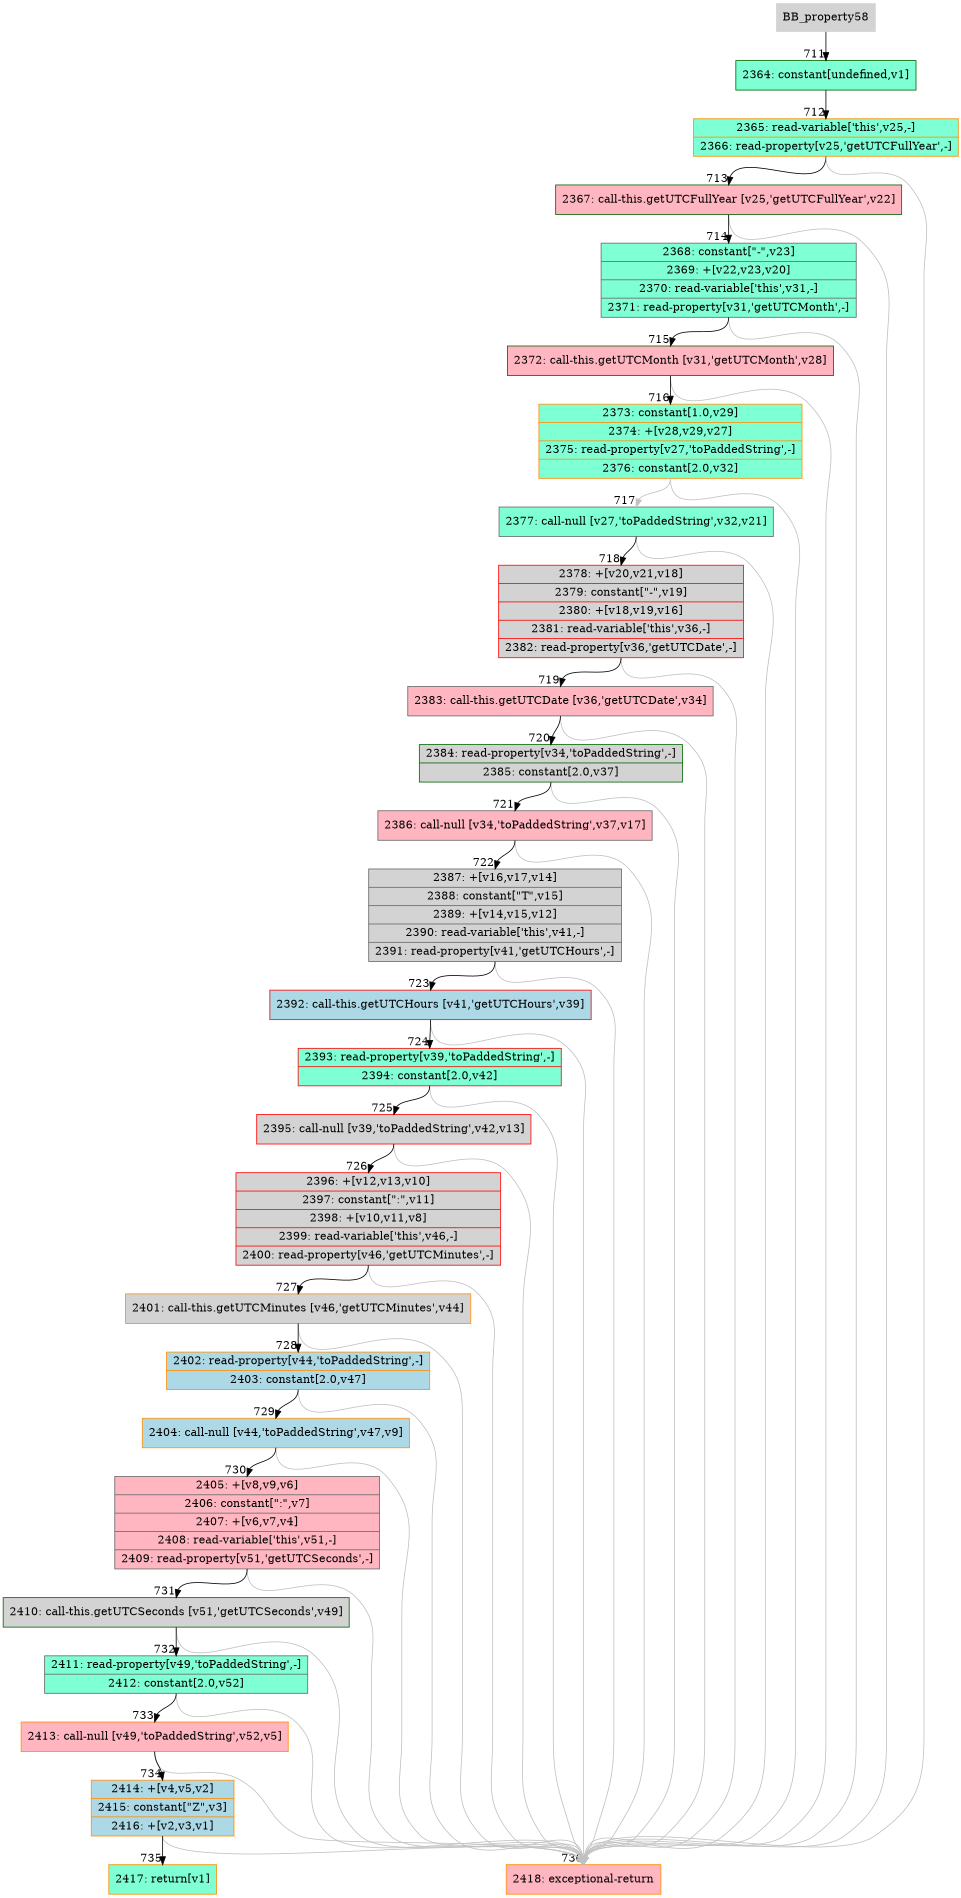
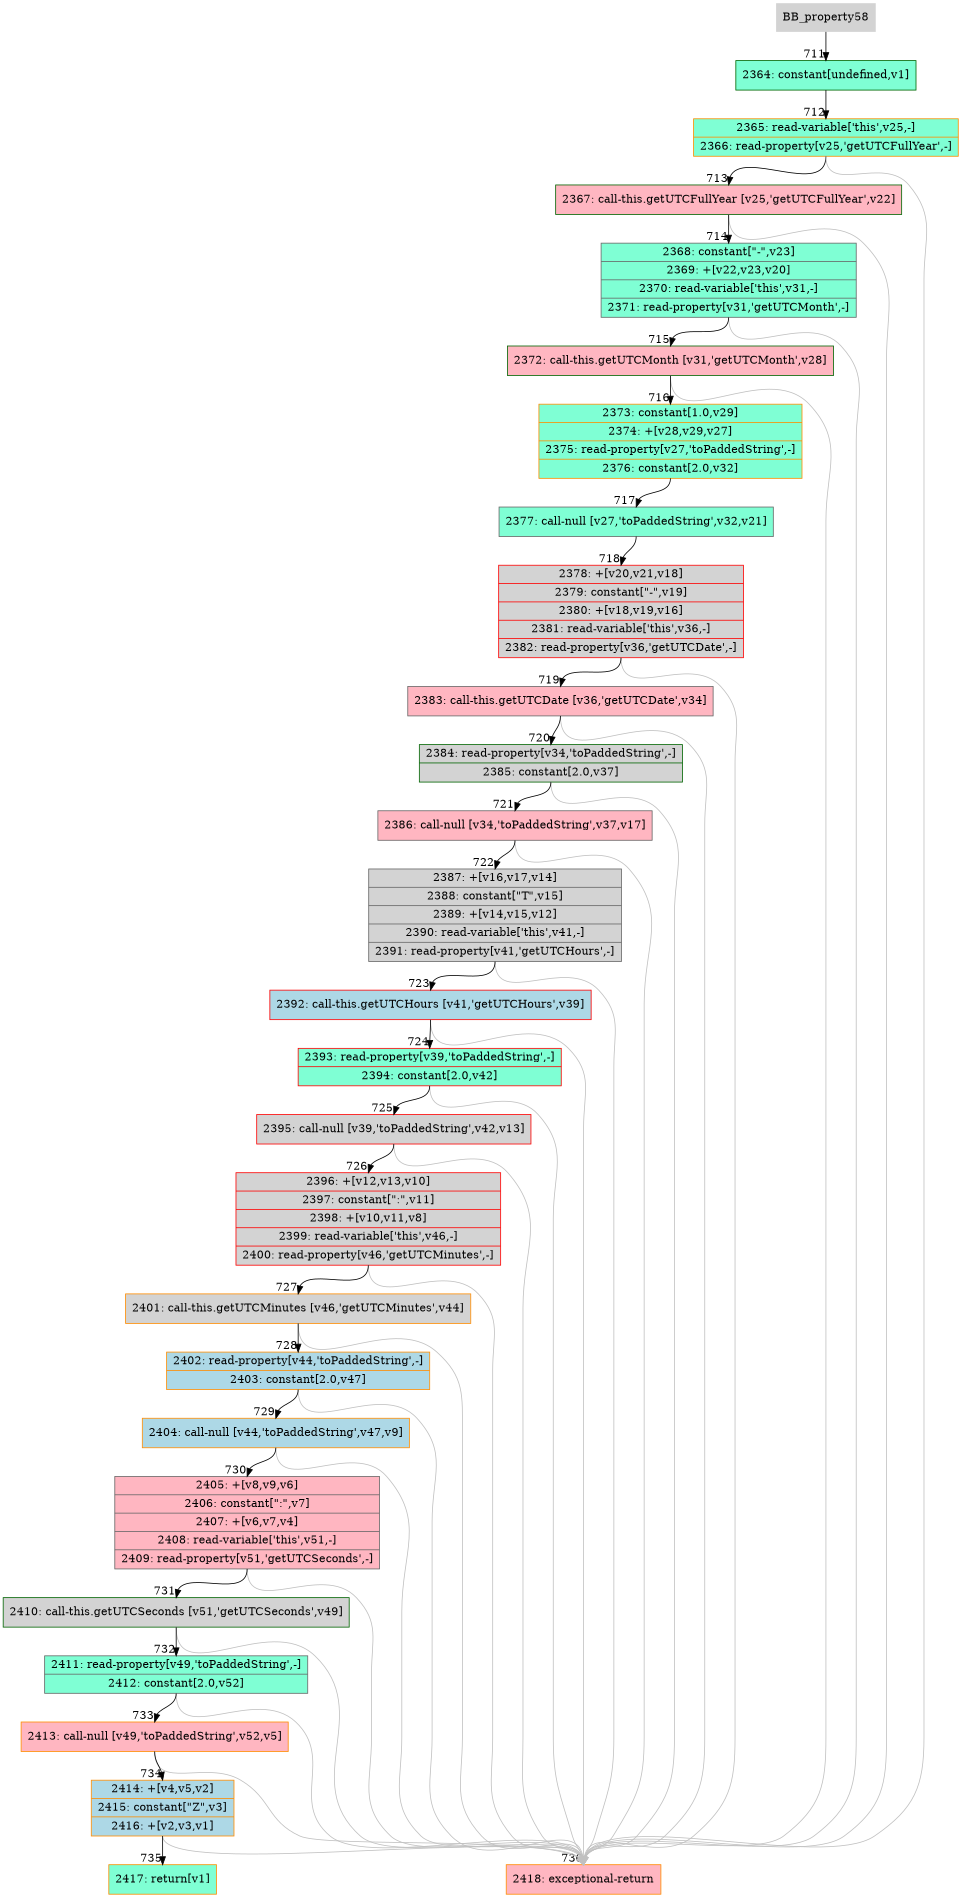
(657, 492) -> (657, 492)
(796, 1198) -> none
(765, 1214) -> none
